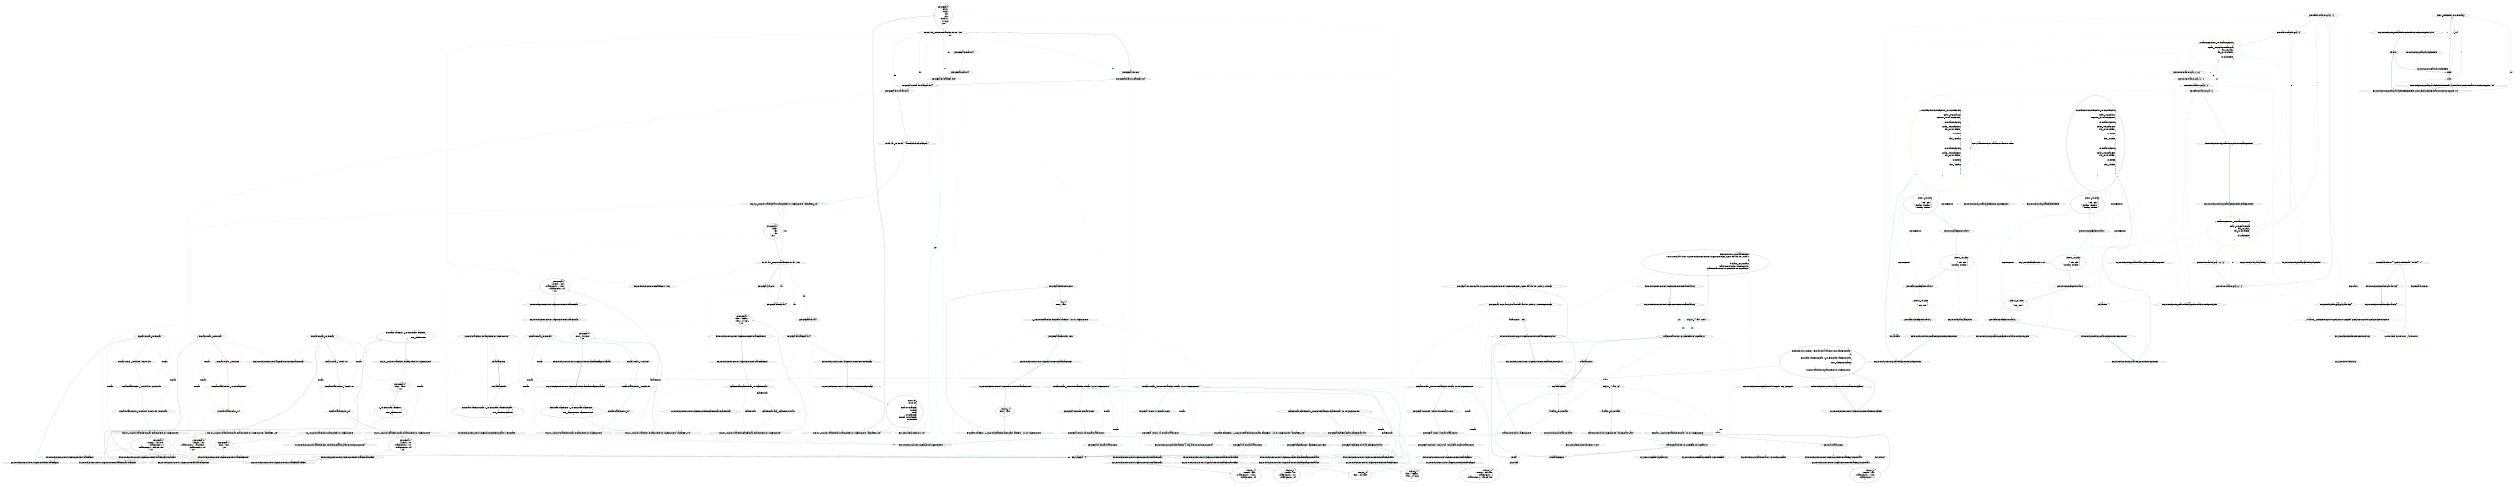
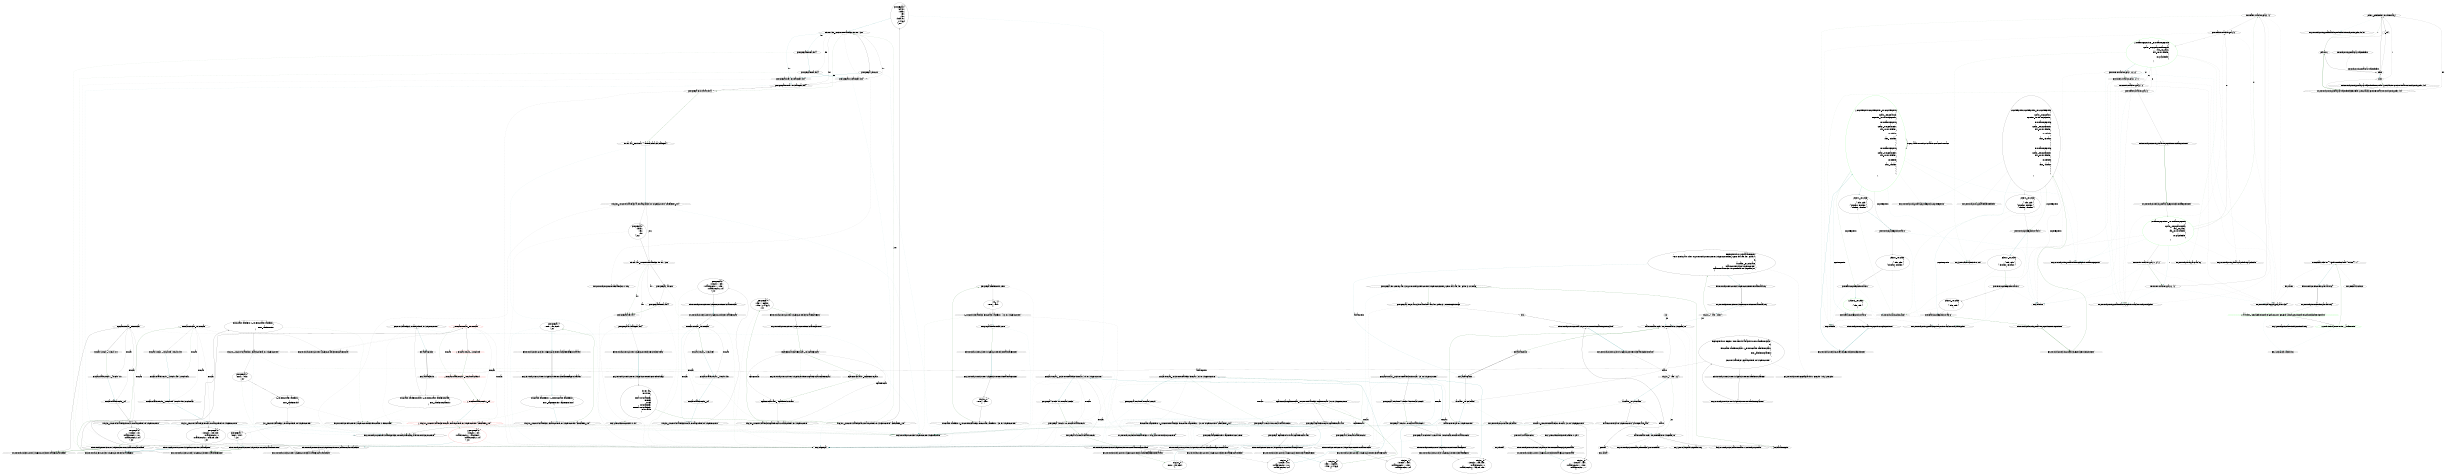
none -> (863, 377)
